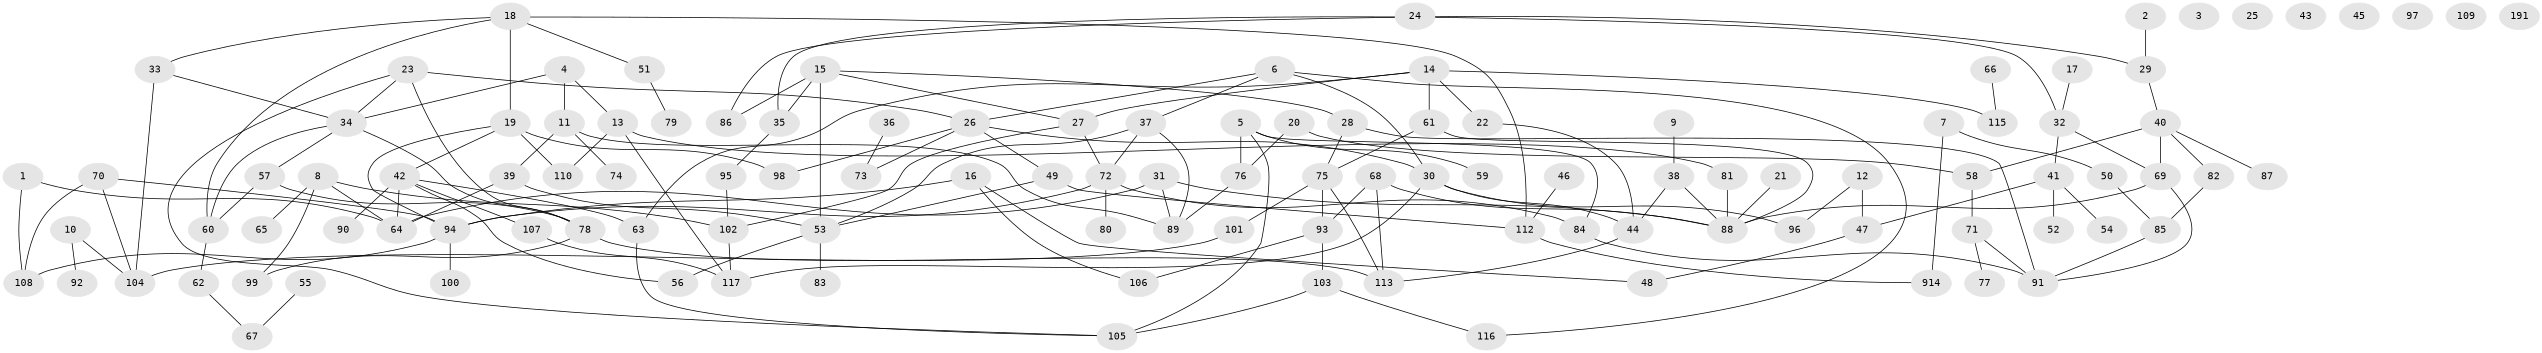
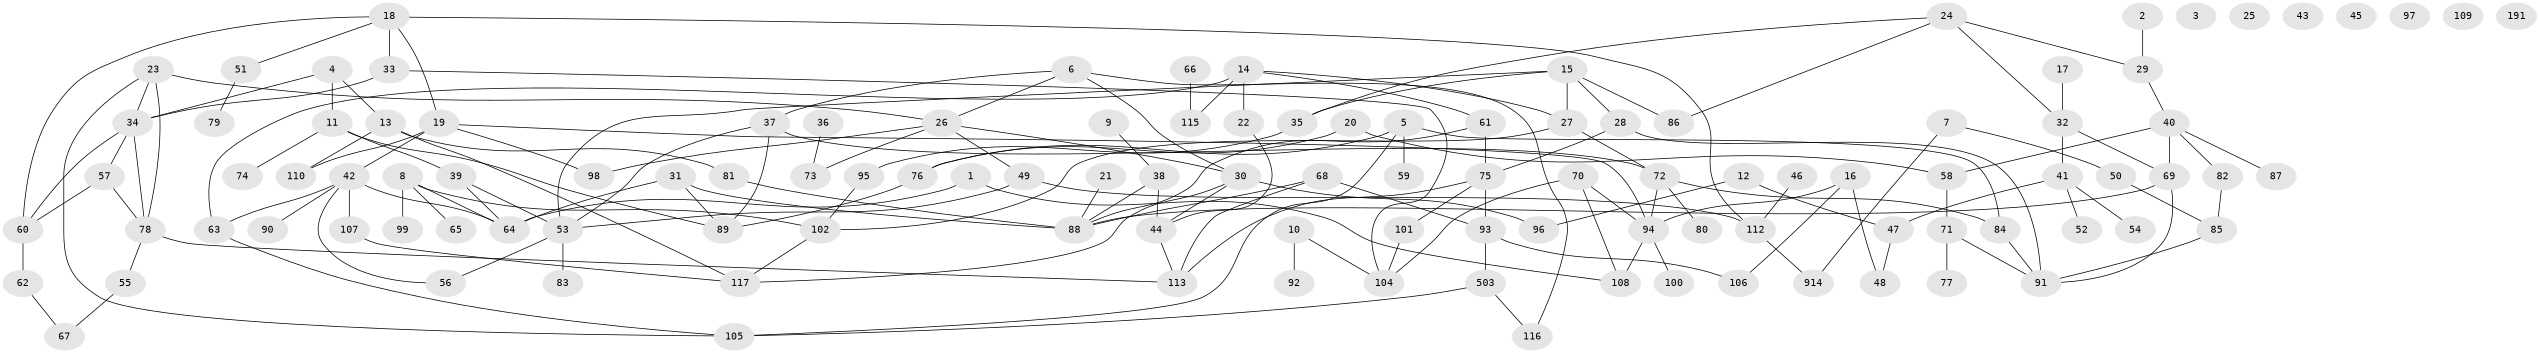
(419, 257) -> (135, 256)
(1322, 283) -> (1486, 283)
